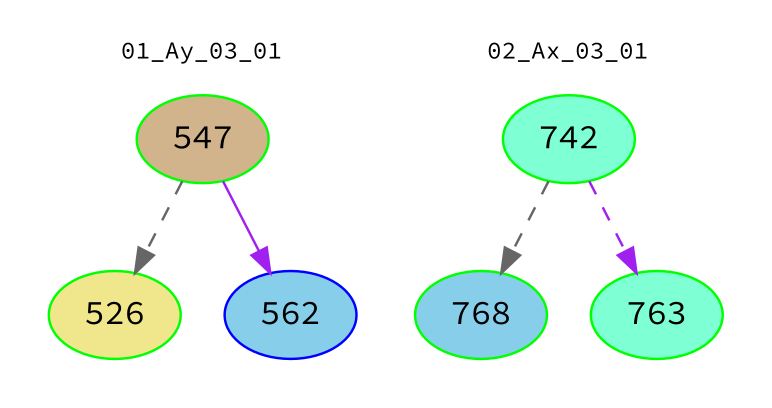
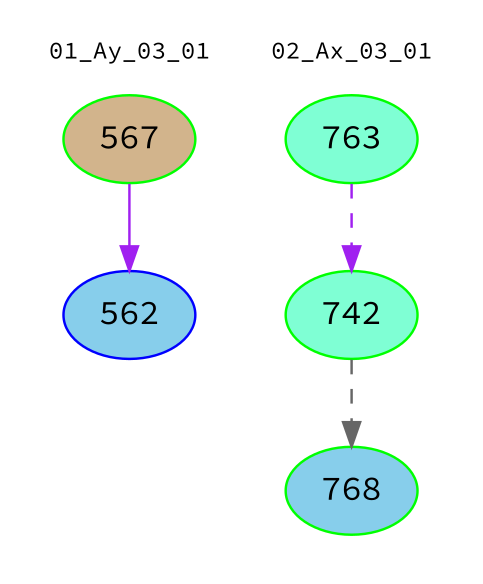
(203, 139) -> (129, 139)
(607, 216) -> (352, 215)
(115, 315) -> none
